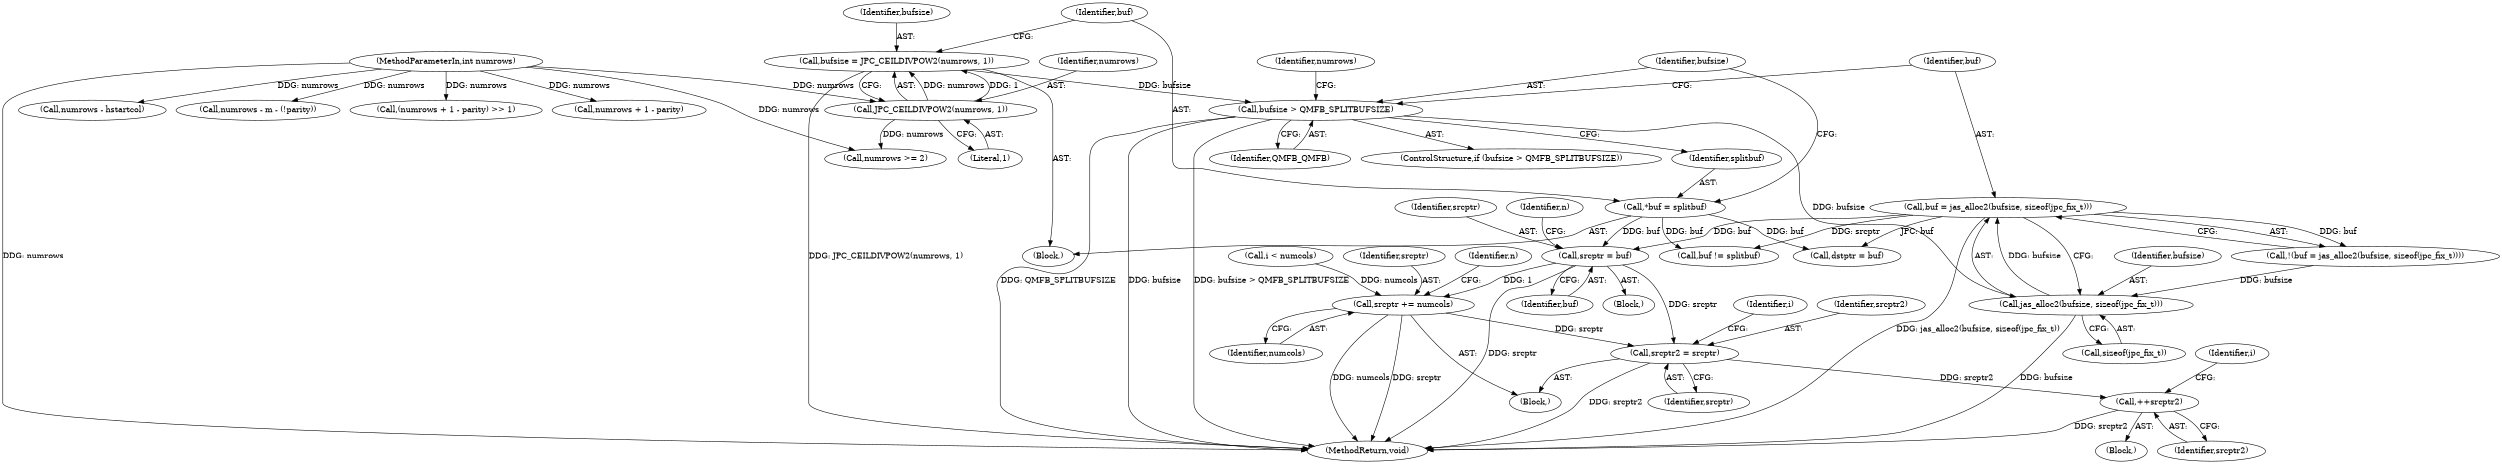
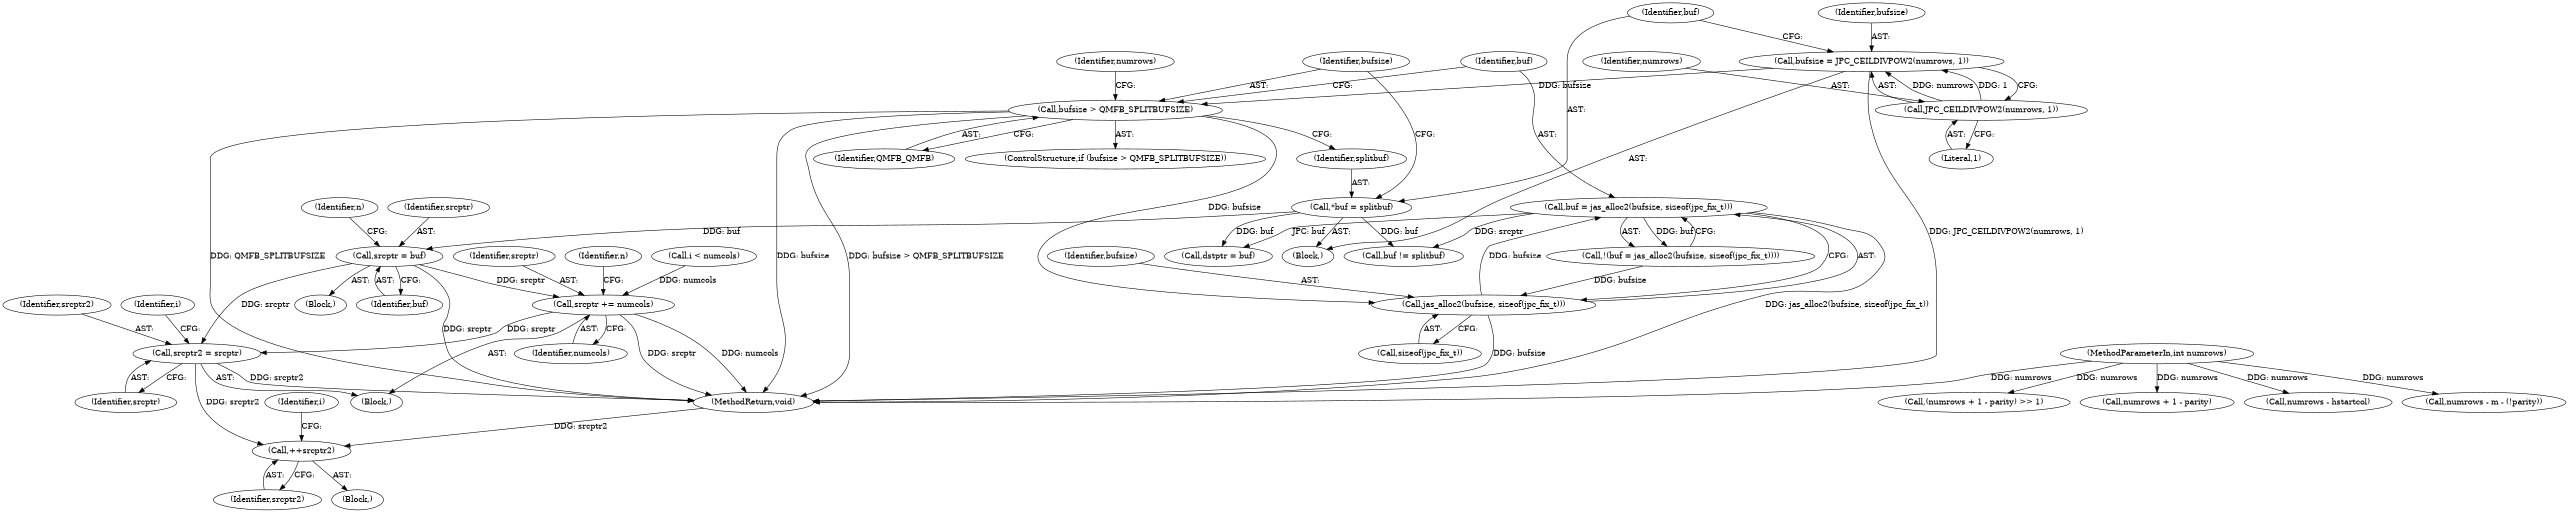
(701, 79) -> none
(885, 159) -> none
(1770, 220) -> none
(1518, 281) -> (521, 281)
(1795, 444) -> (527, 427)
